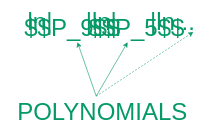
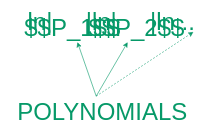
(73, 27) -> (73, 27)
(137, 27) -> (137, 27)
